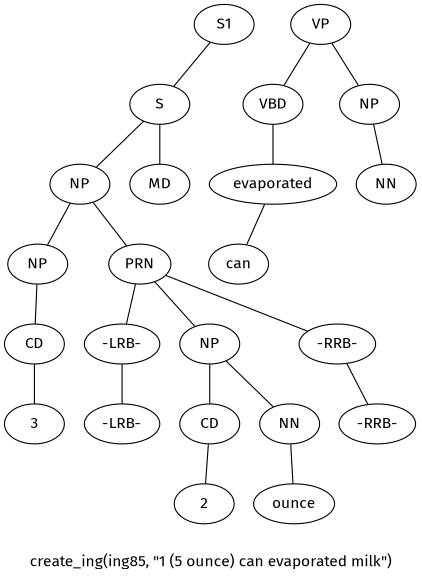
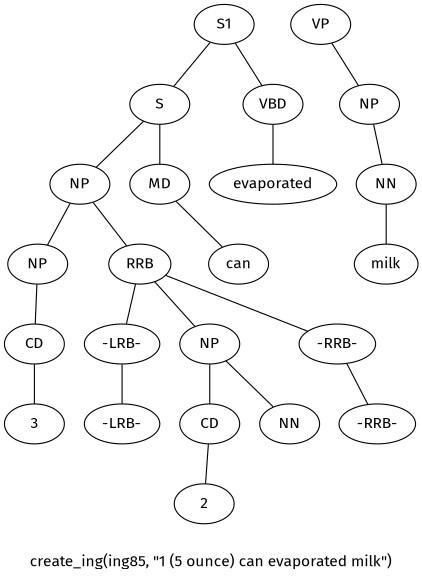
(297, 64) -> (249, 64)
(256, 224) -> (199, 224)
(140, 264) -> (140, 264)
none -> (386, 264)
(294, 504) -> none
